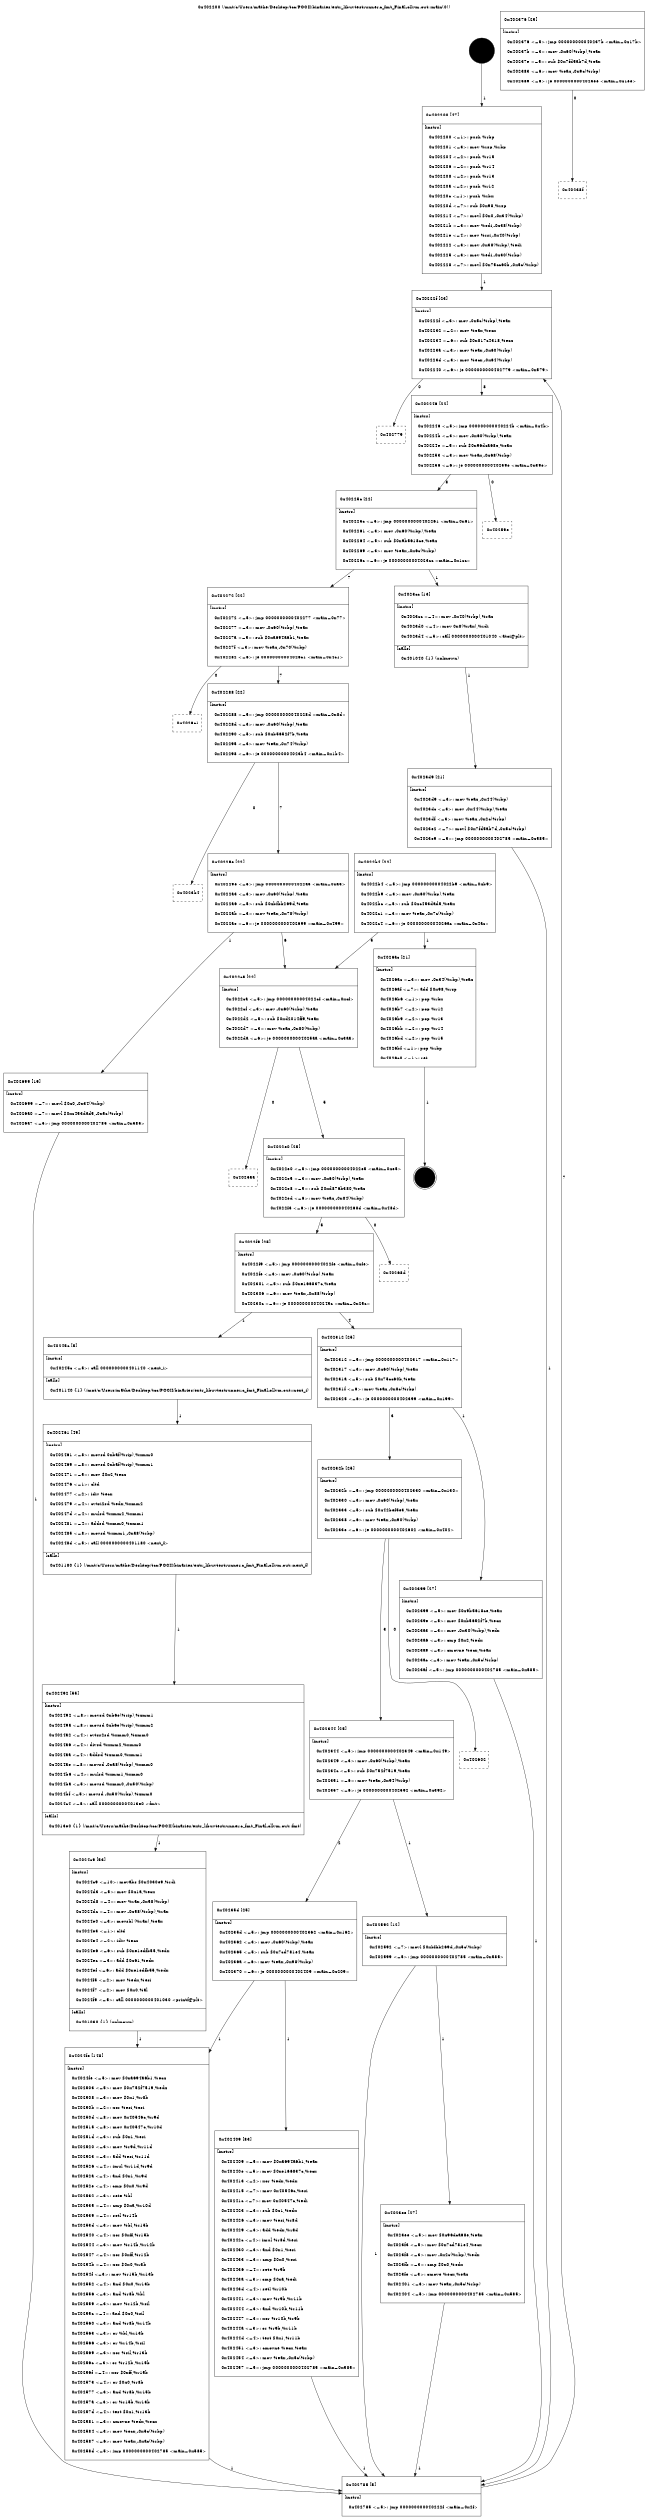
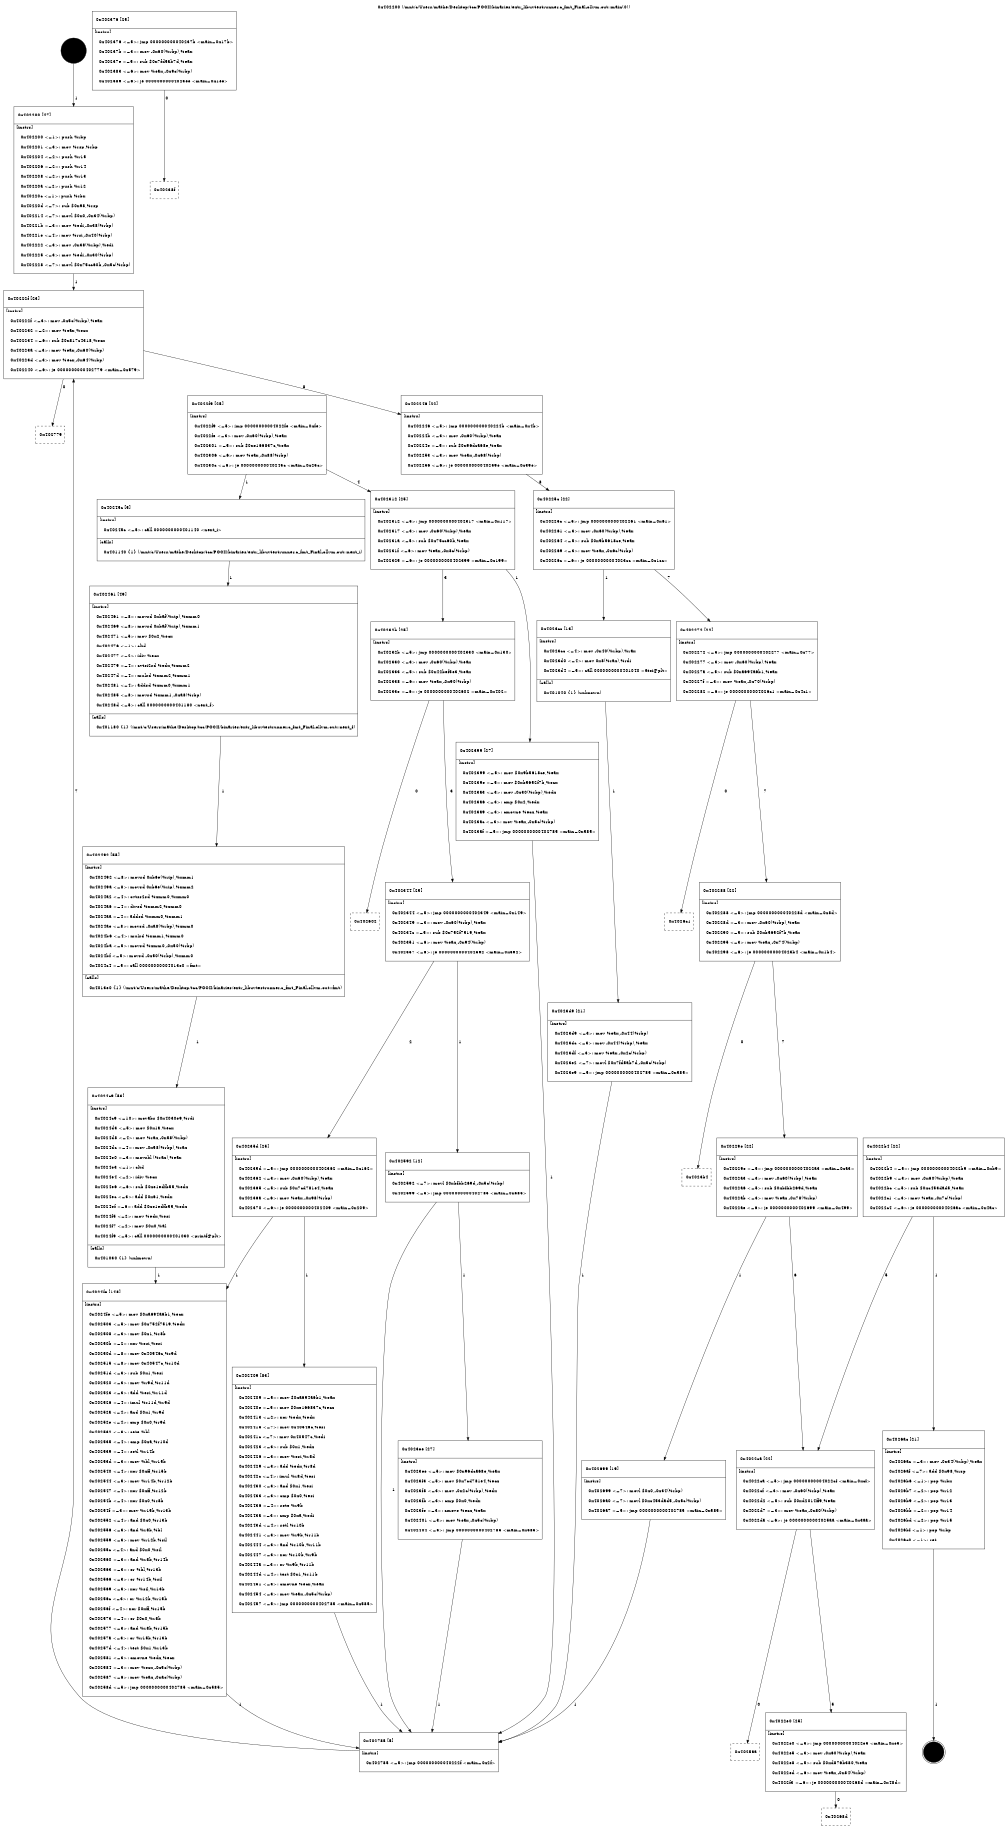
(497, 530) -> none
(320, 1224) -> none
